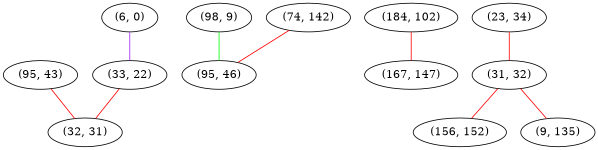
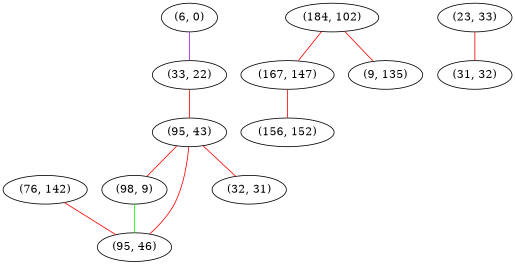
(308, 18) -> (45, 190)
(509, 18) -> (475, 18)
(485, 103) -> (288, 104)
(533, 103) -> (359, 46)
(107, 104) -> (189, 104)
none -> (162, 161)
none -> (179, 195)
